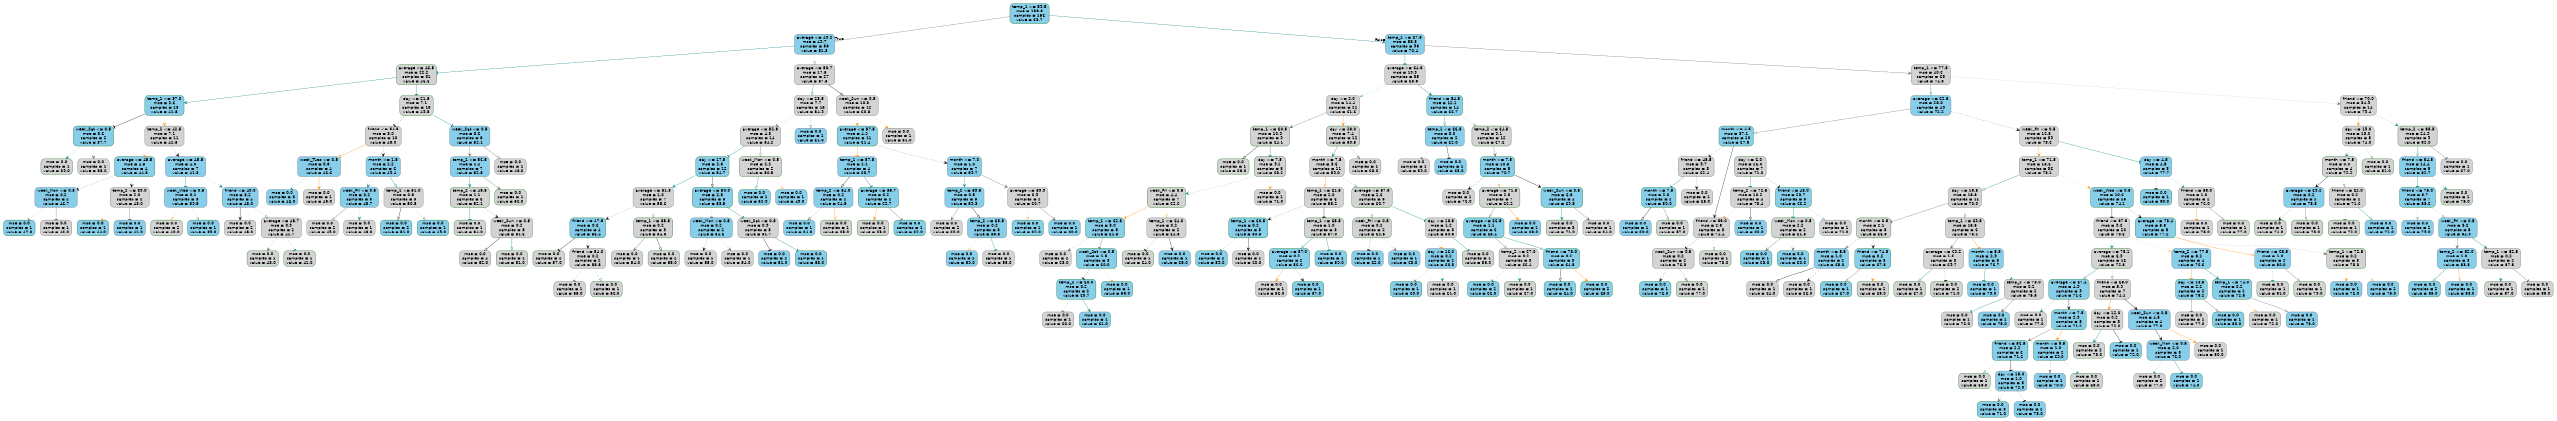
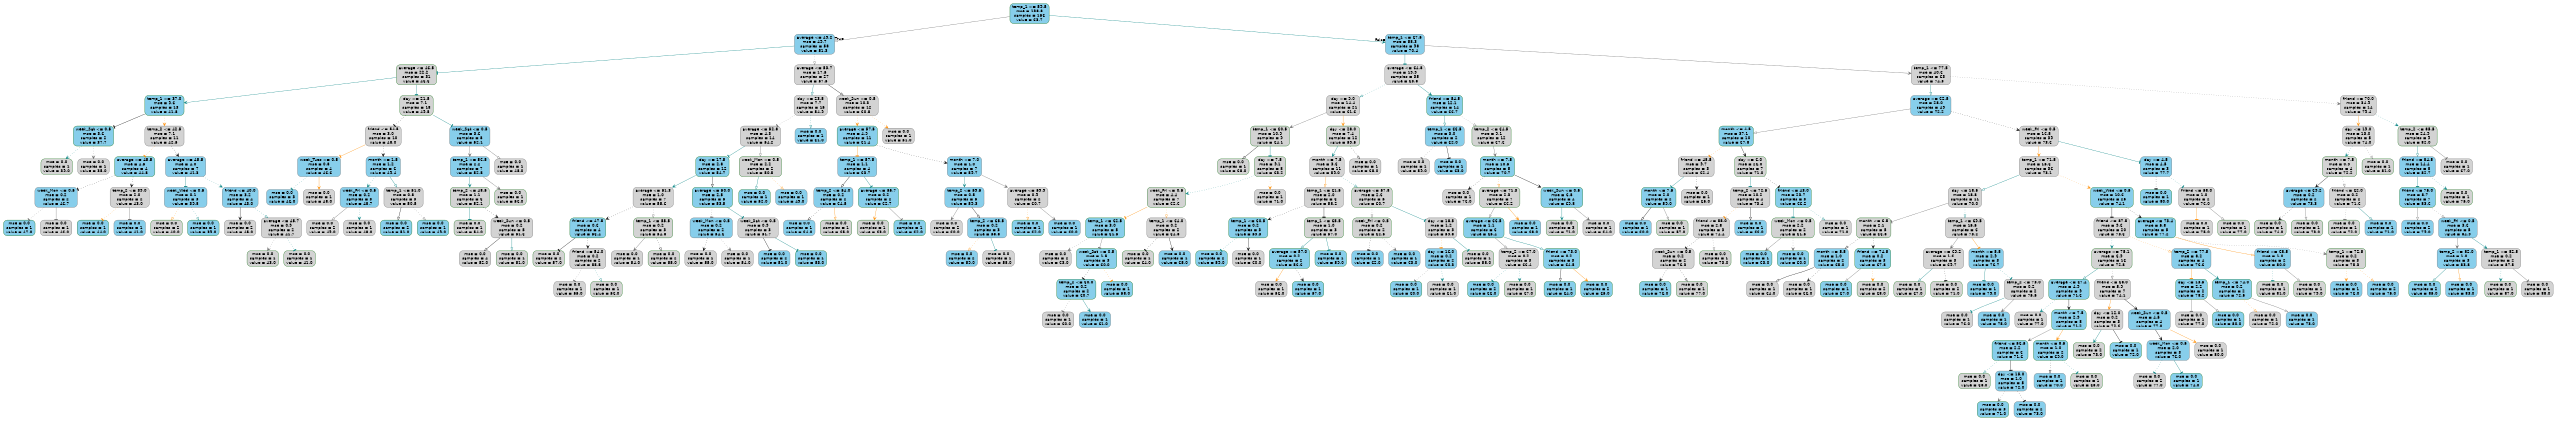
(1717, 151) -> (1717, 151)
(1724, 180) -> (1743, 150)
(2418, 212) -> (2418, 212)
(658, 243) -> (658, 243)
